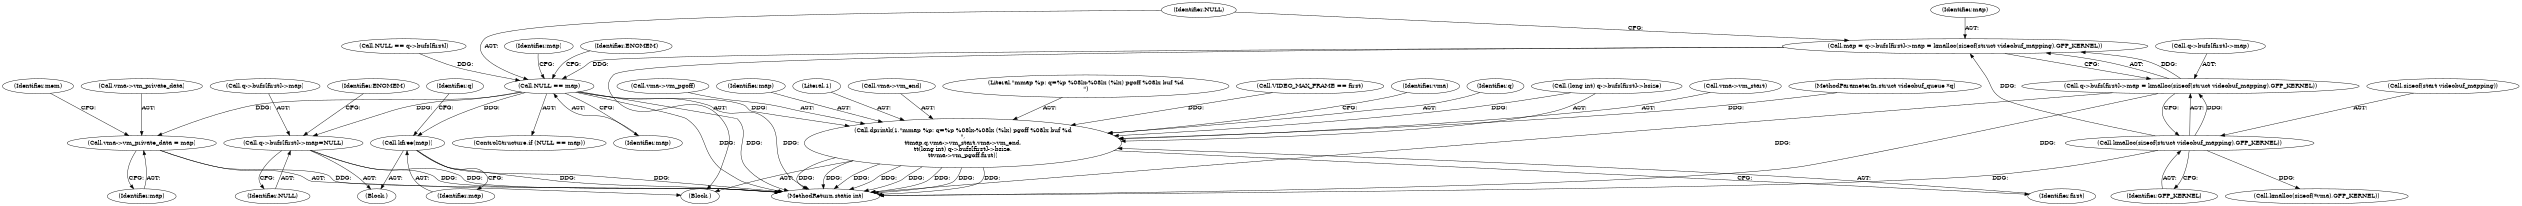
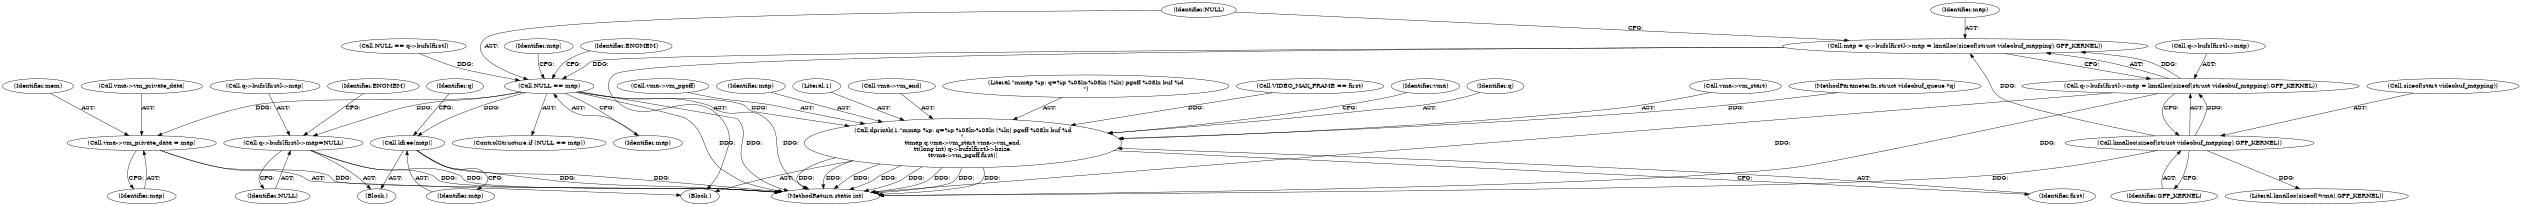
(1607, 86) -> none
(89, 108) -> (89, 108)
(2317, 196) -> (2317, 196)
